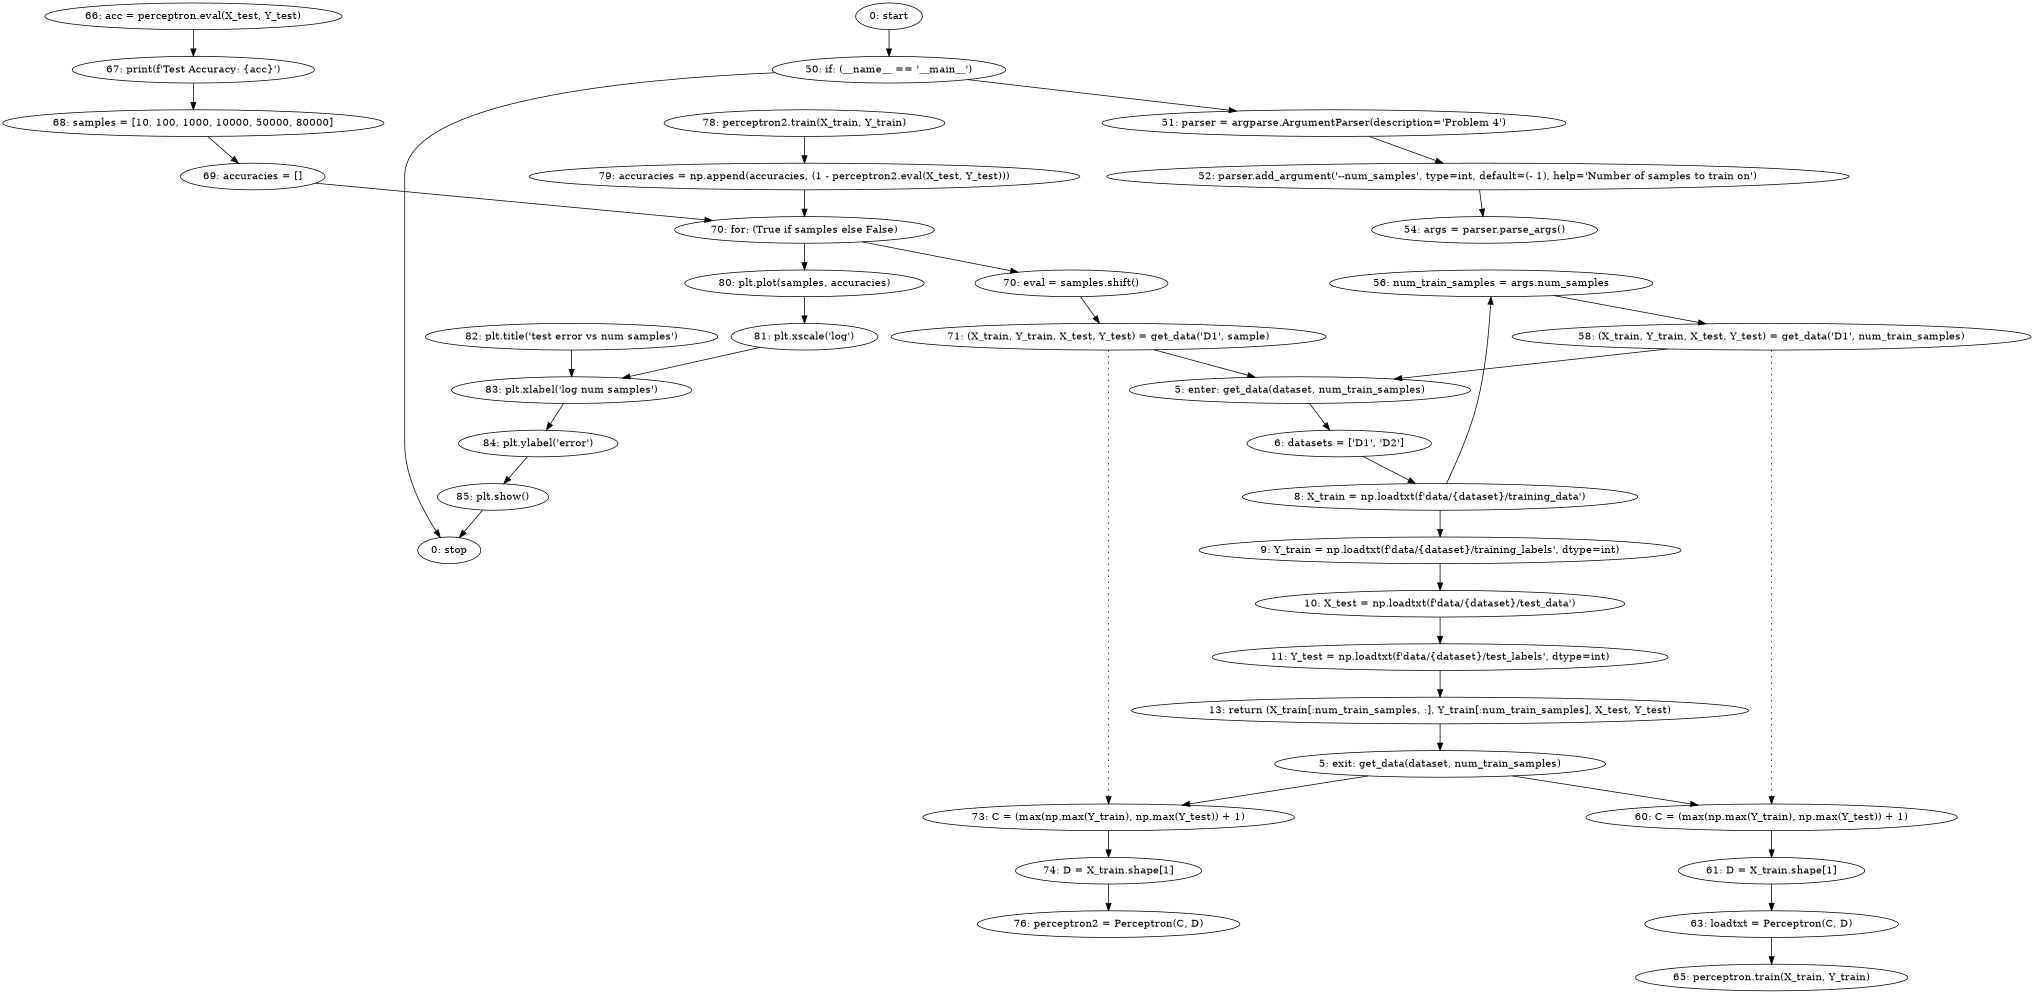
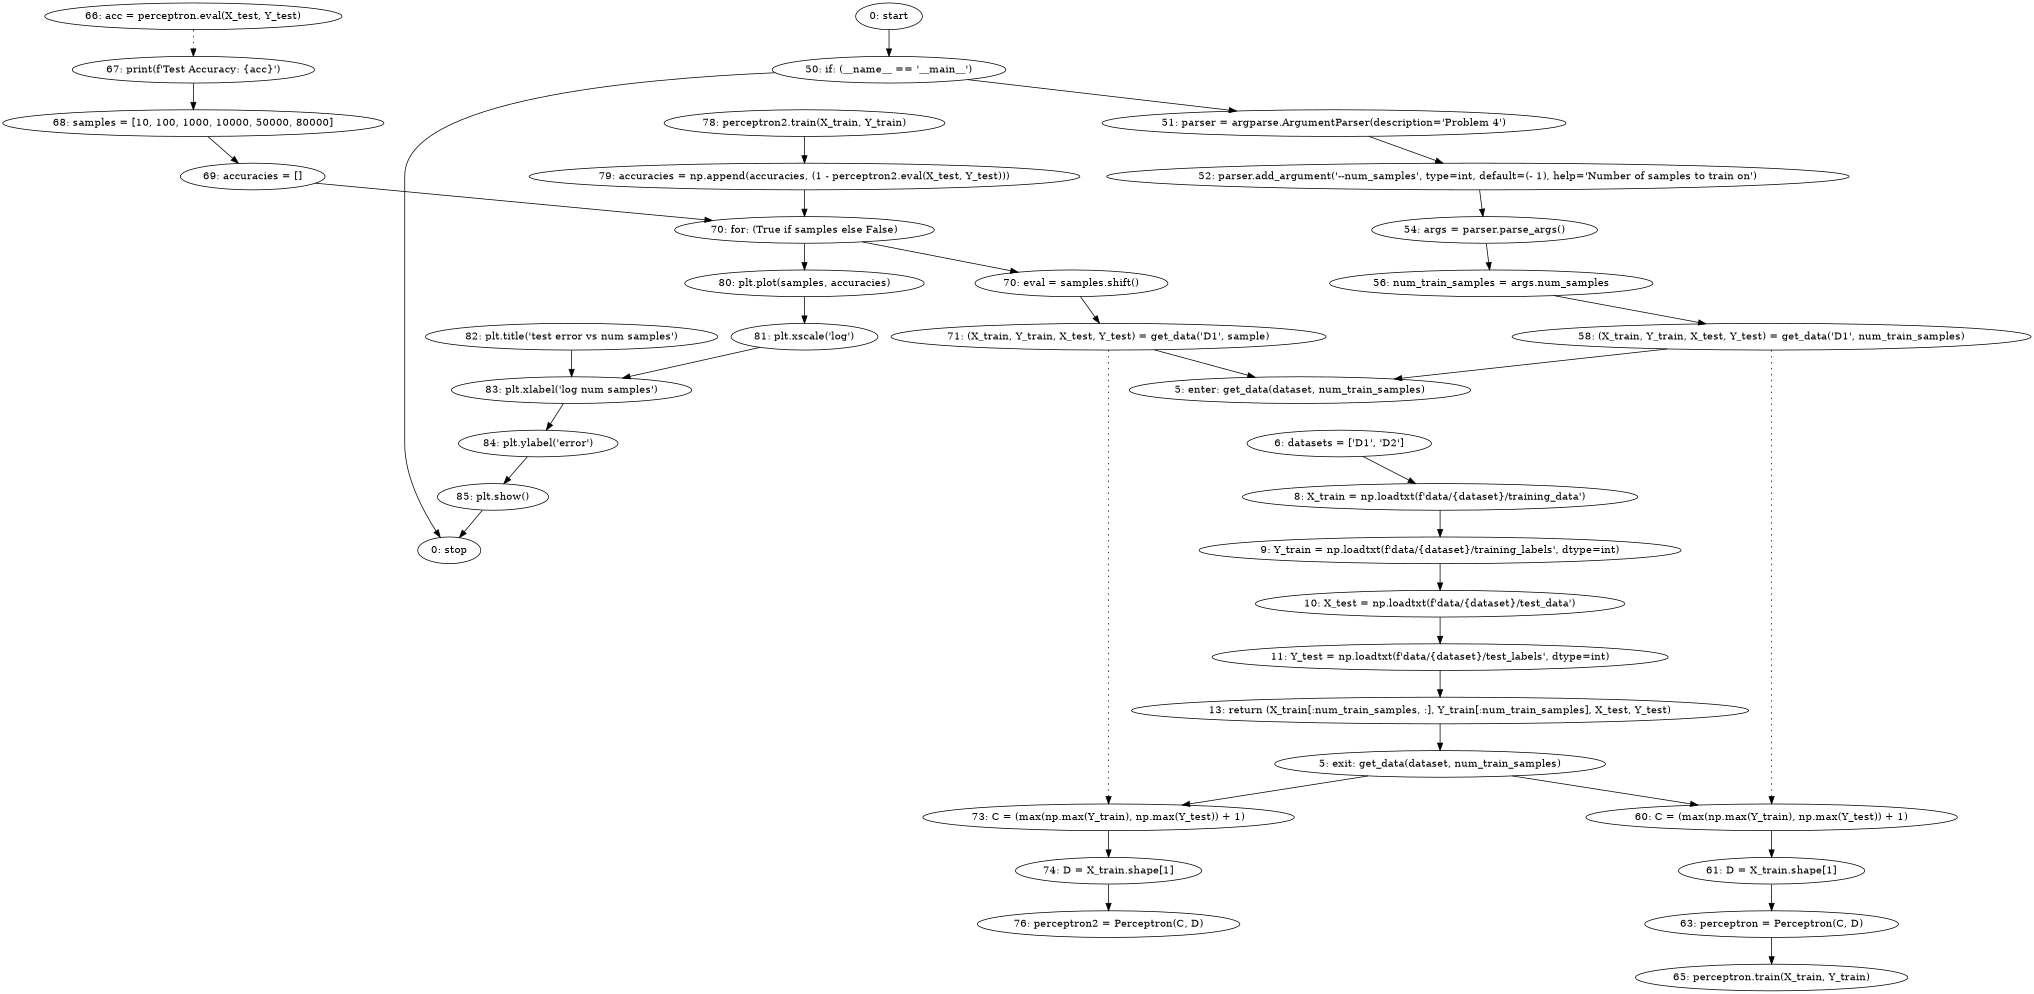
(193, 39) -> (193, 39)
(1479, 396) -> (1487, 253)
(1317, 414) -> none
(1772, 924) -> (1772, 924)
